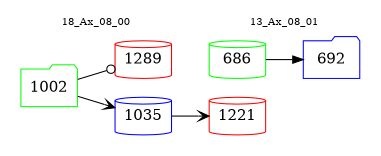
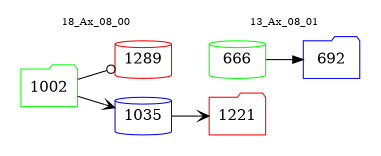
(237, 60) -> (237, 60)
(237, 116) -> (237, 116)
